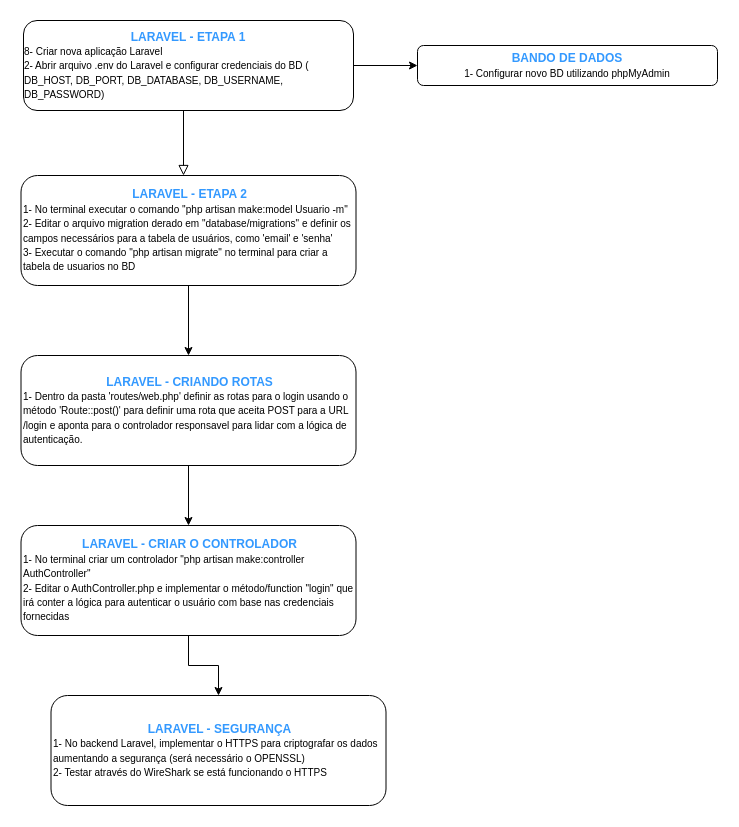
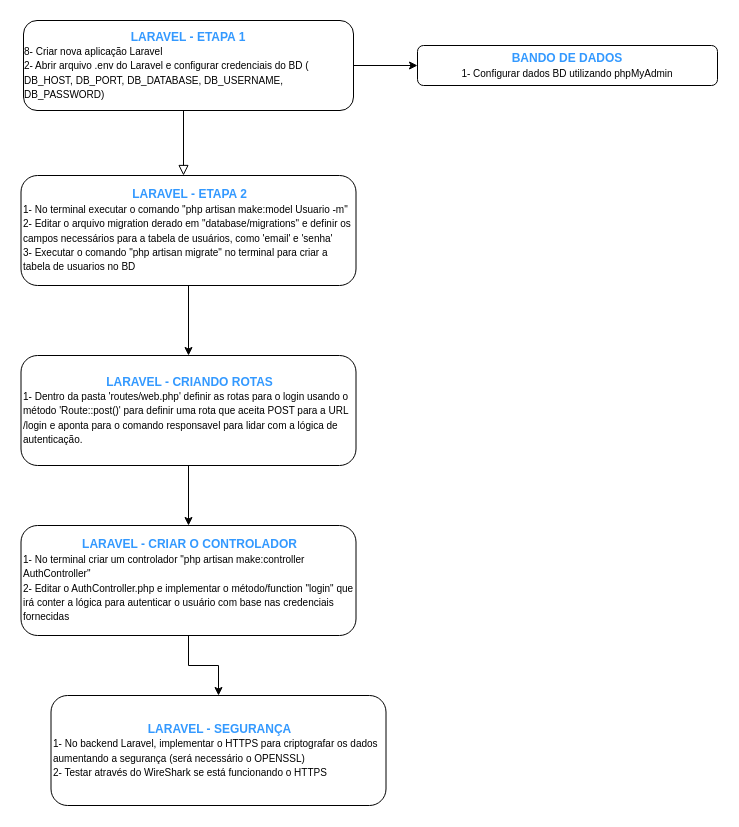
(568, 66) -> (568, 66)
(190, 411) -> (190, 411)
